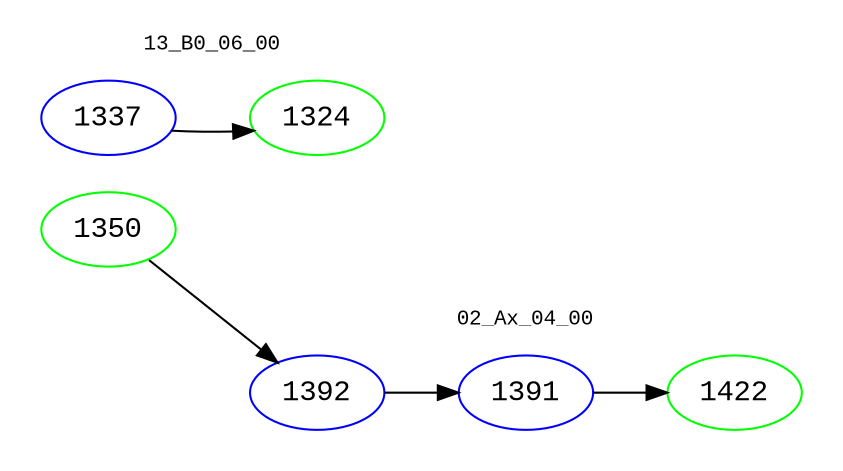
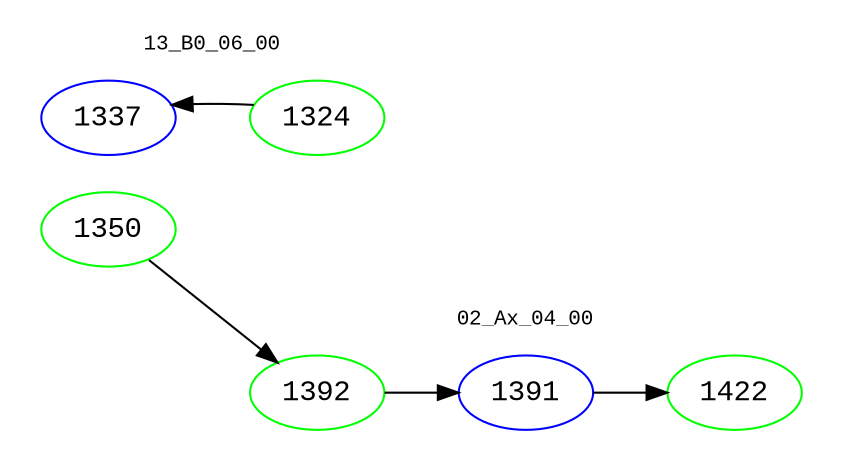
(203, 132) -> (223, 104)
(317, 393) -> (317, 393)
